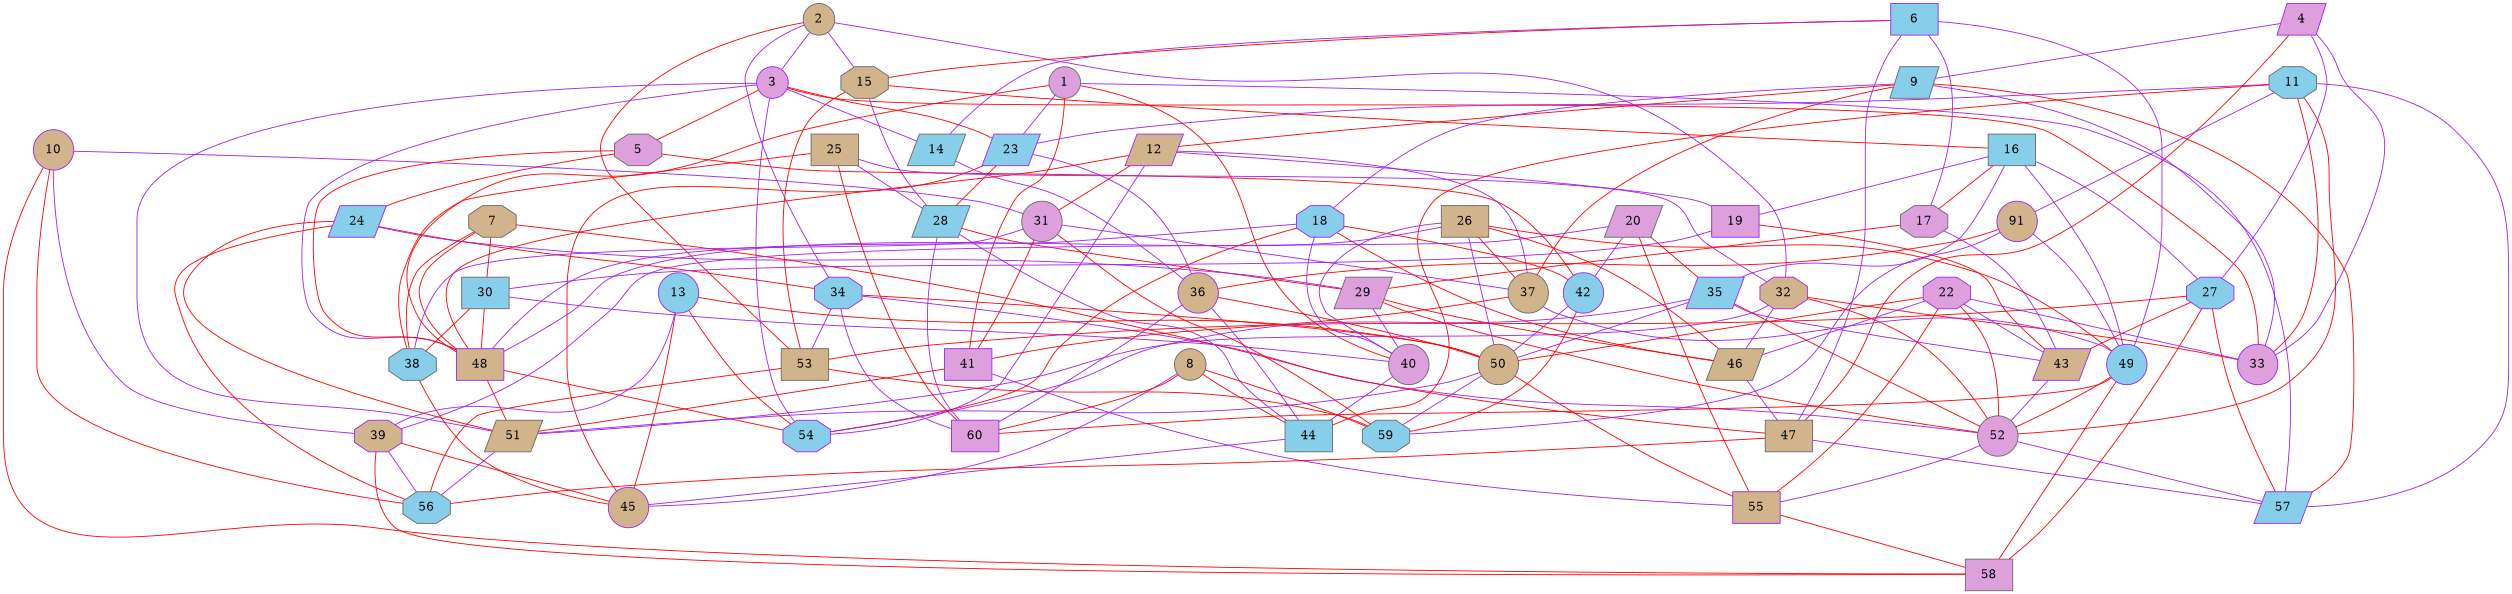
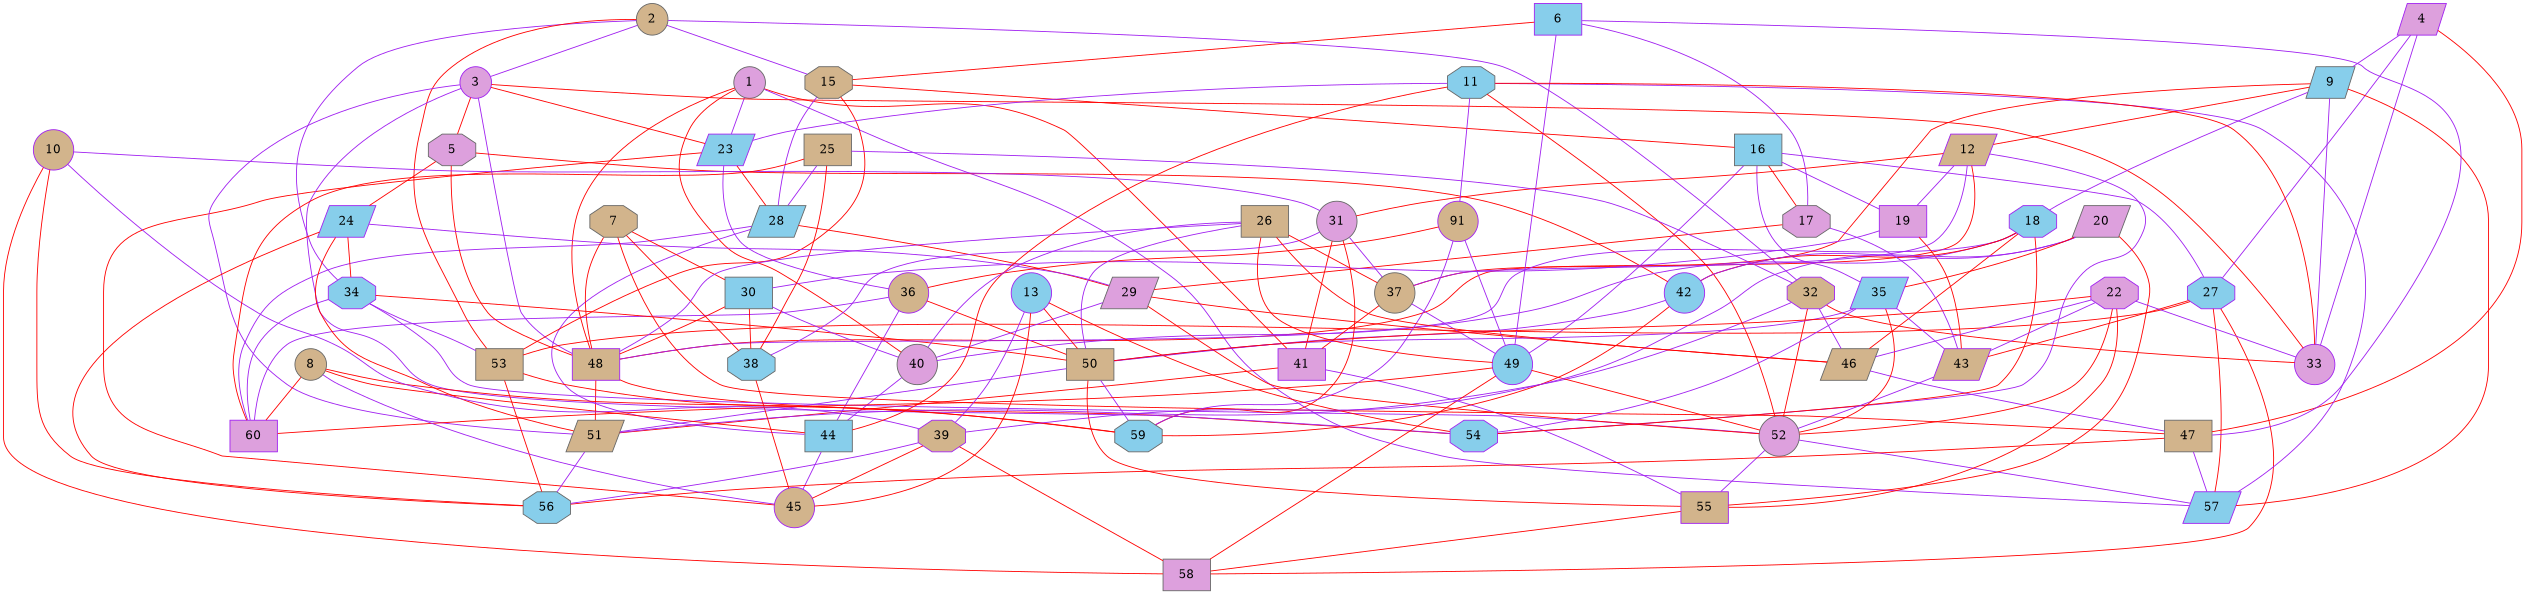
(937, 150) -> none
(1498, 364) -> (1090, 364)
